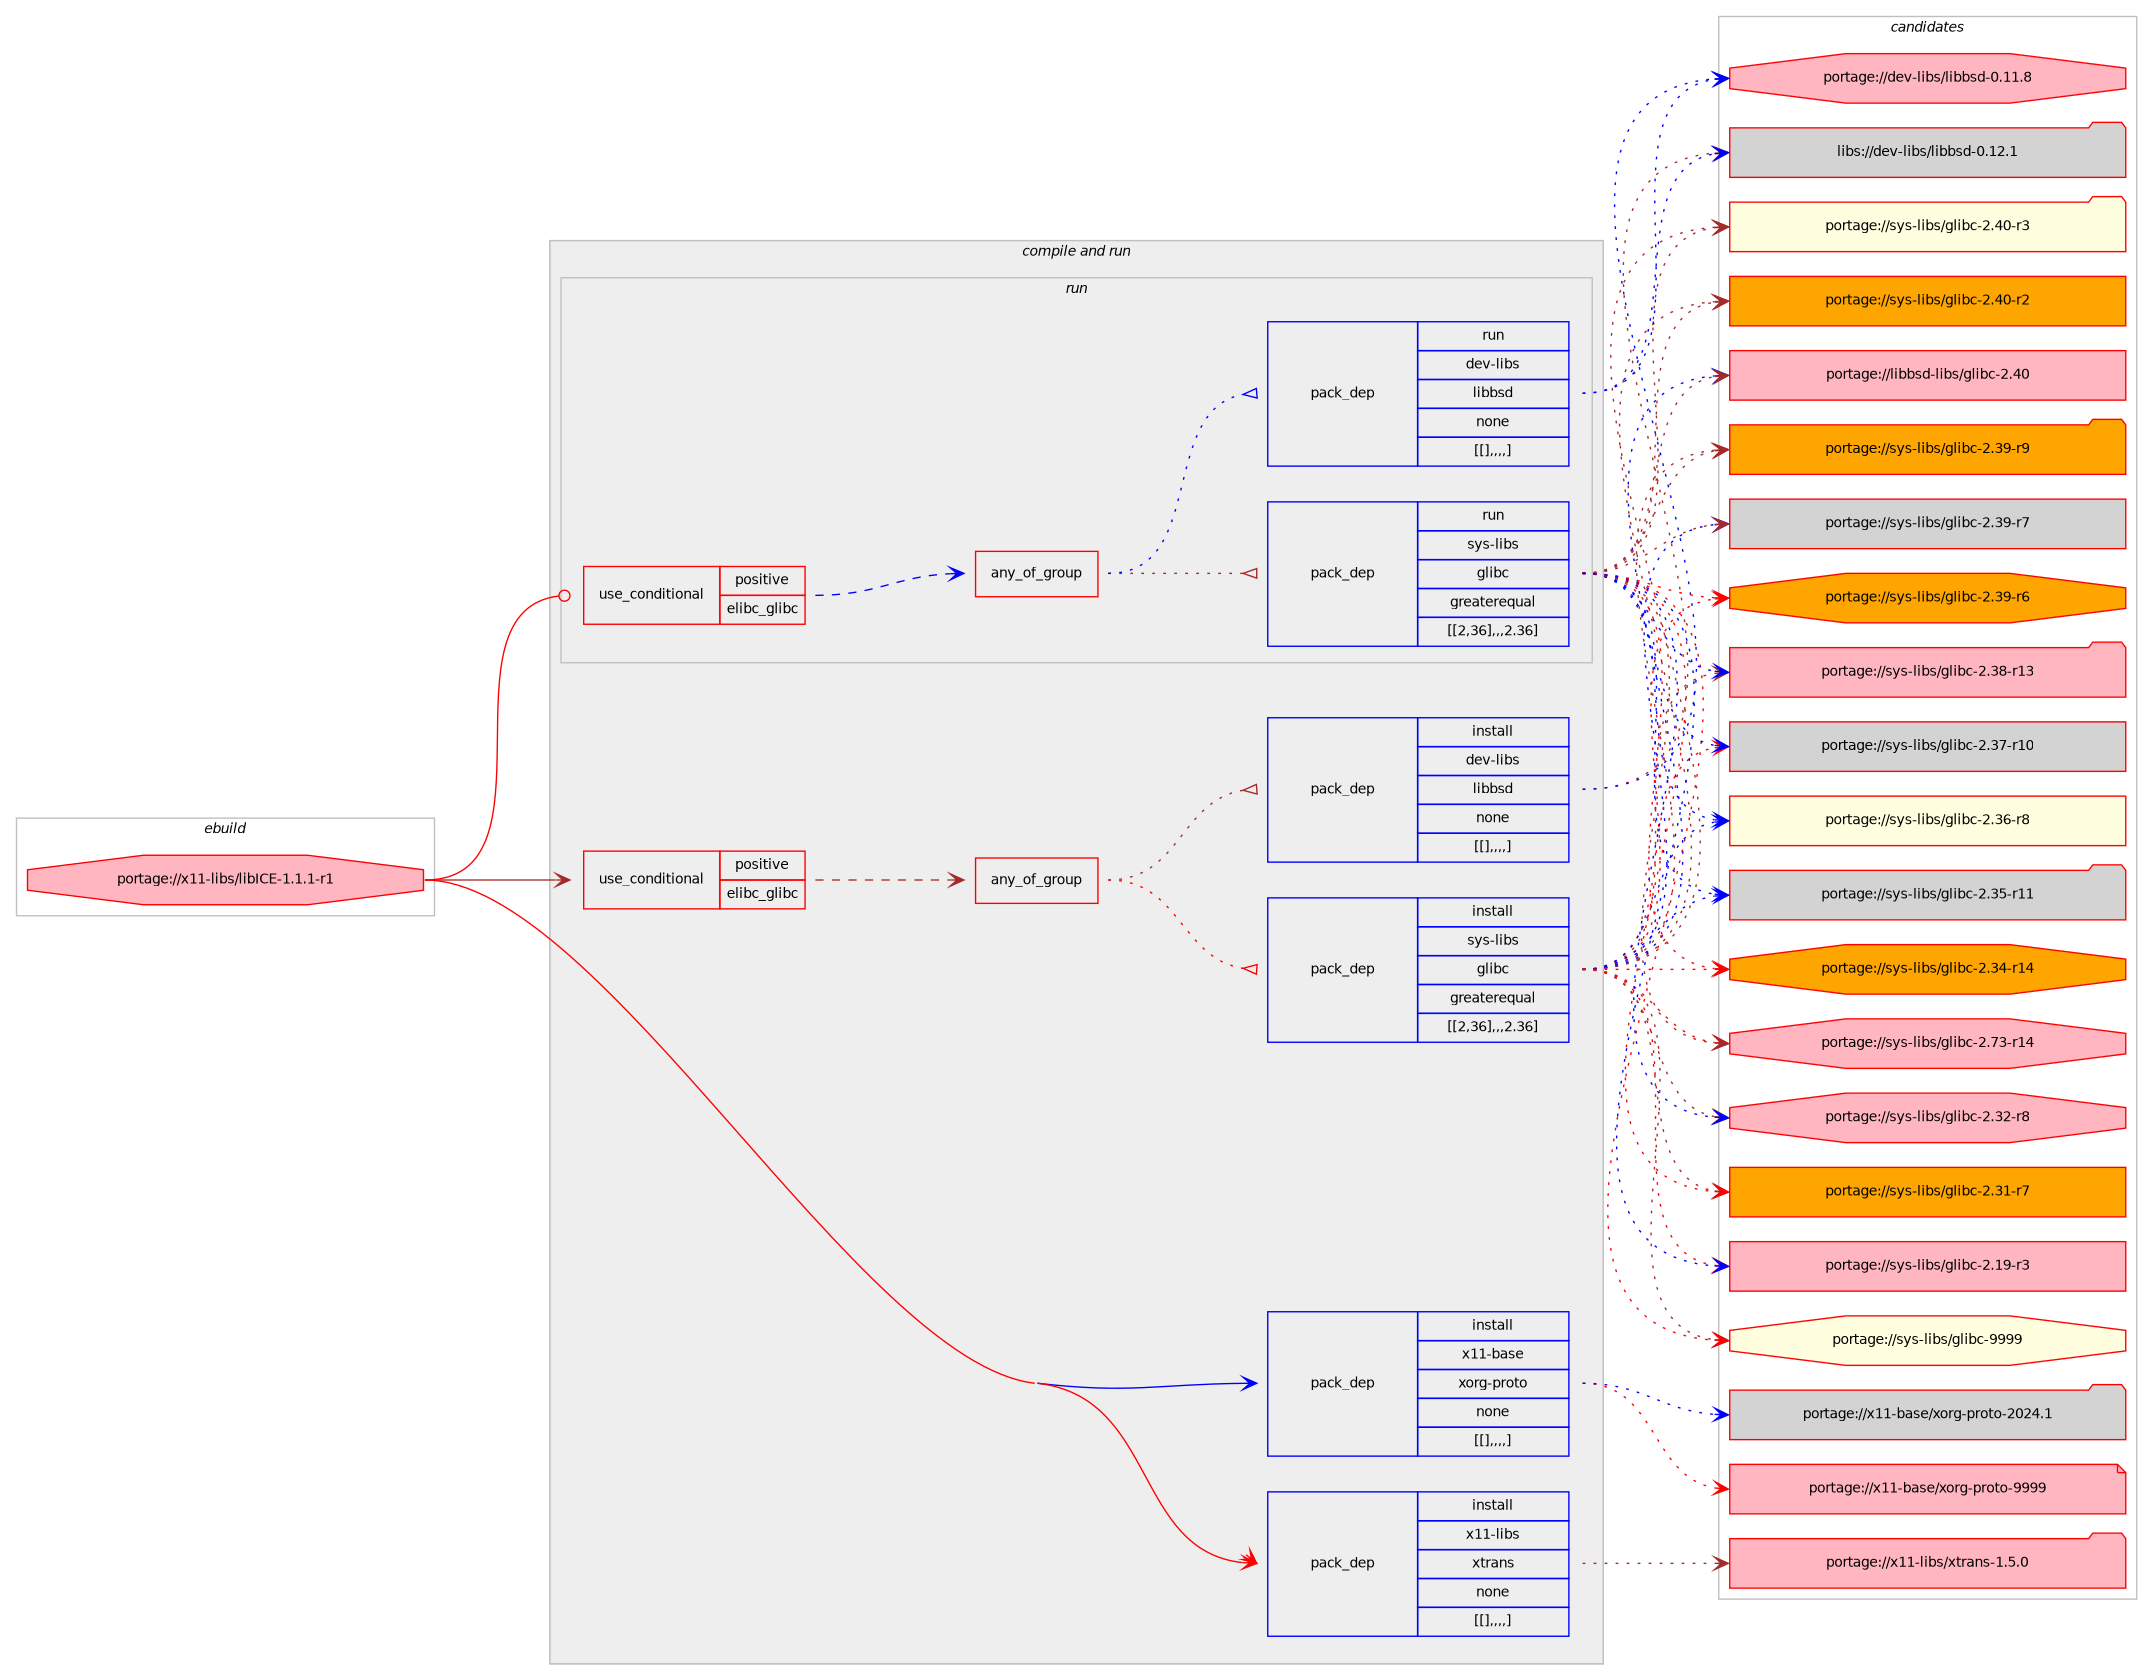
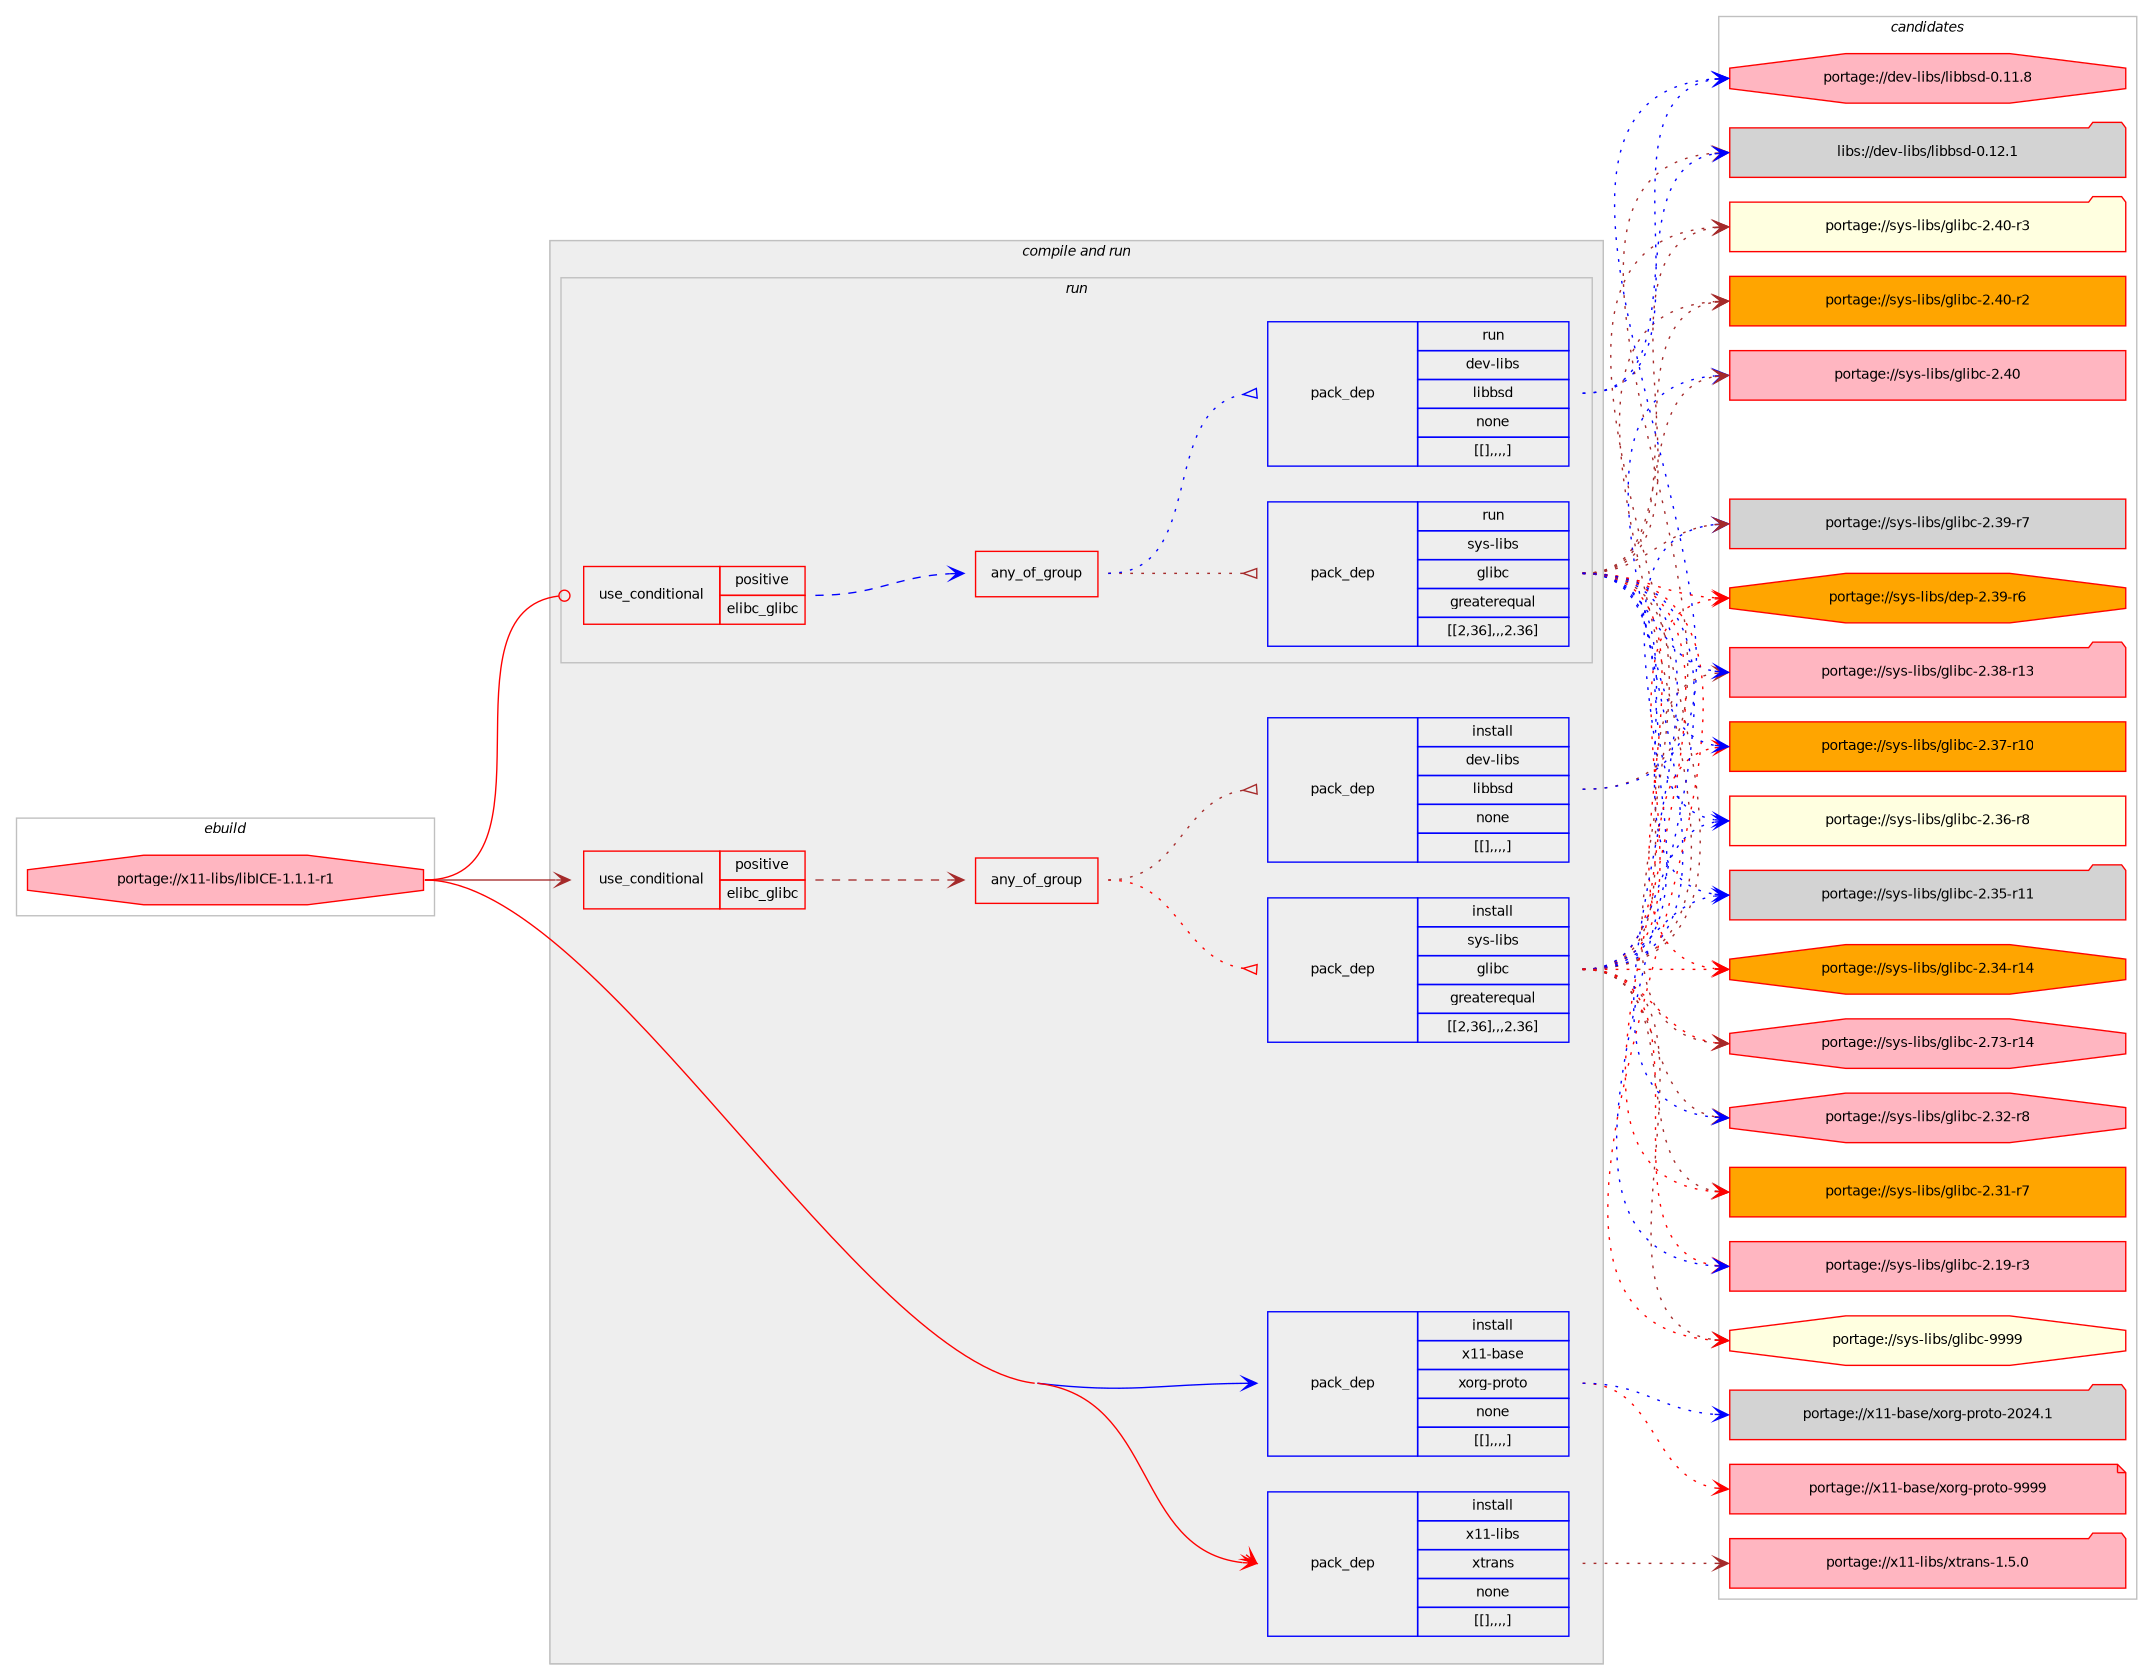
(1928, 375) -> (1928, 375)
(1928, 450) -> none
(1928, 598) -> (1928, 598)
(1928, 747) -> (1928, 747)
